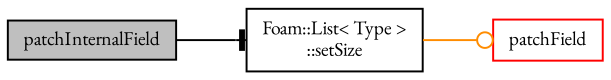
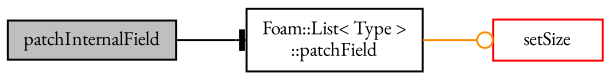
(335, 40) -> (335, 40)
(548, 40) -> (548, 40)
